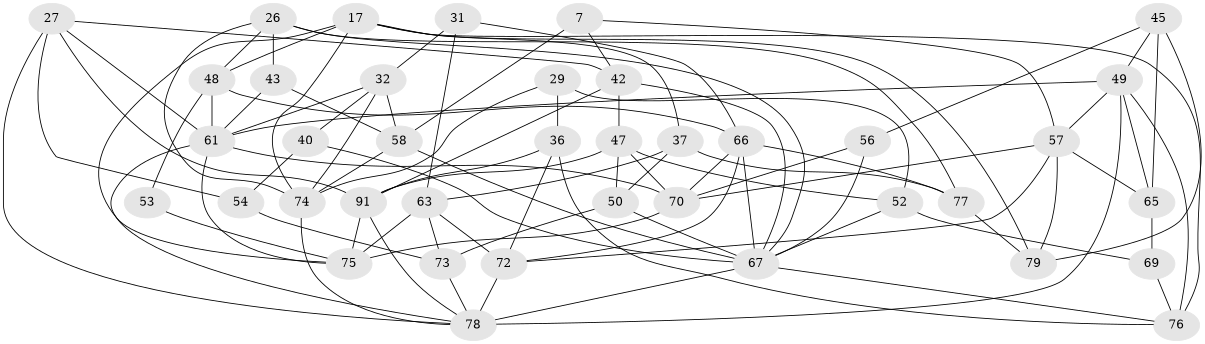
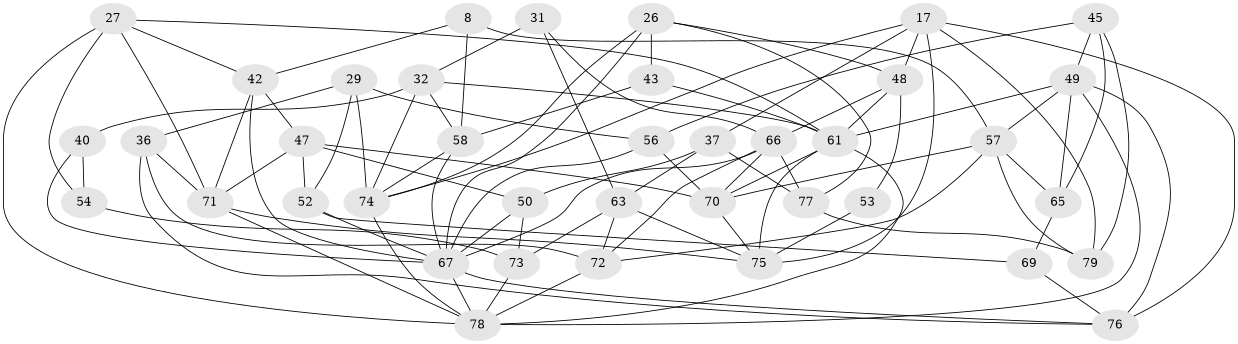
(580, 19) -> (468, 19)
none -> (500, 120)
(364, 203) -> (210, 203)
